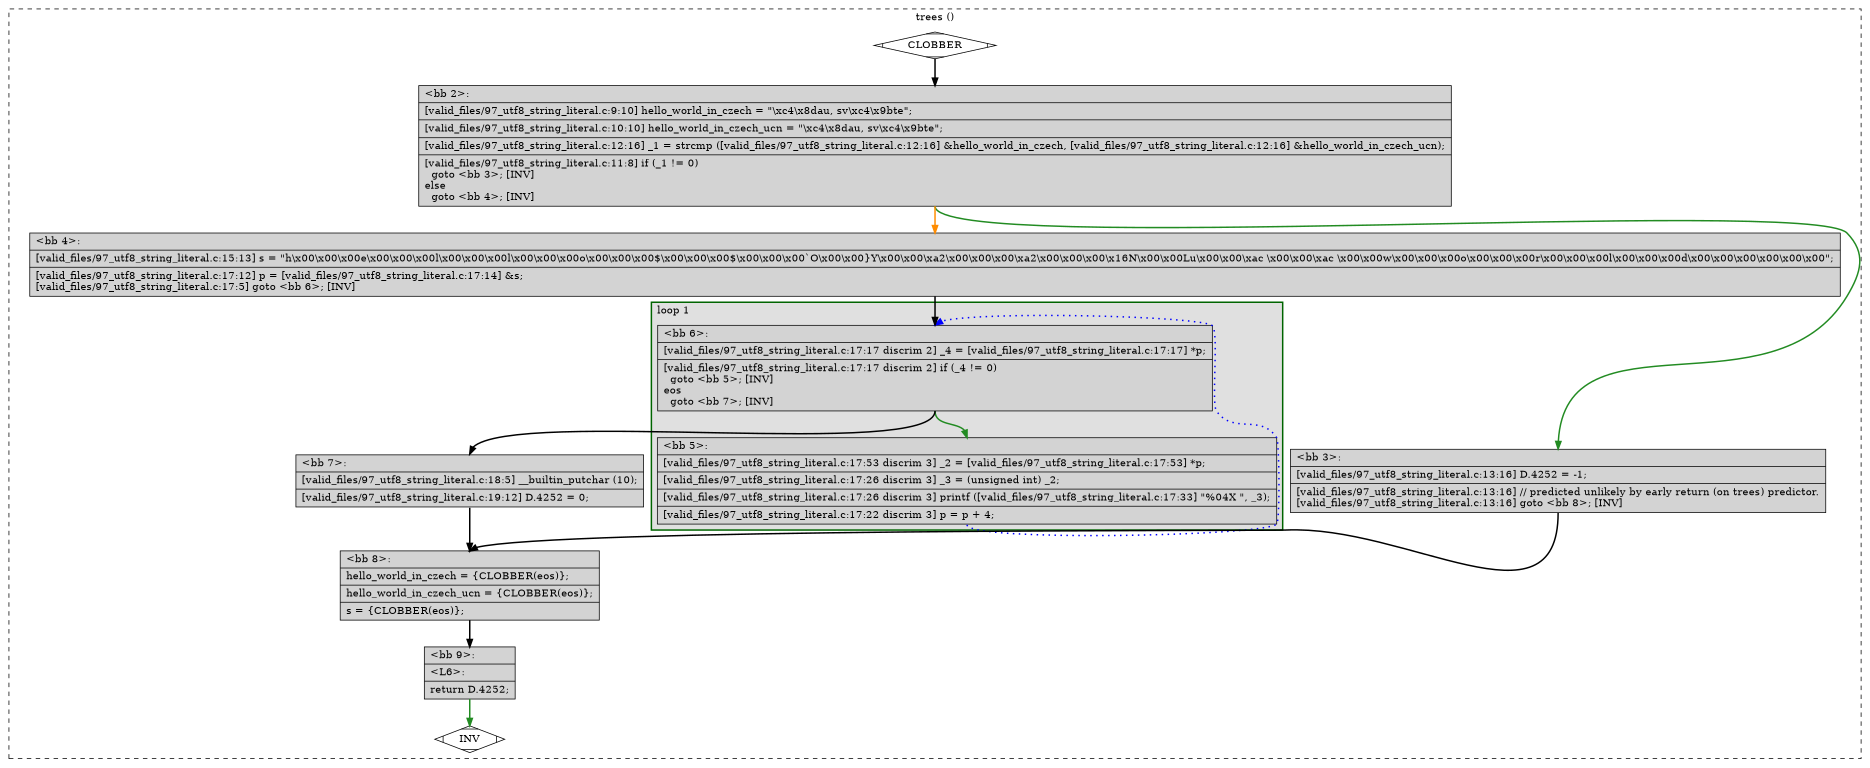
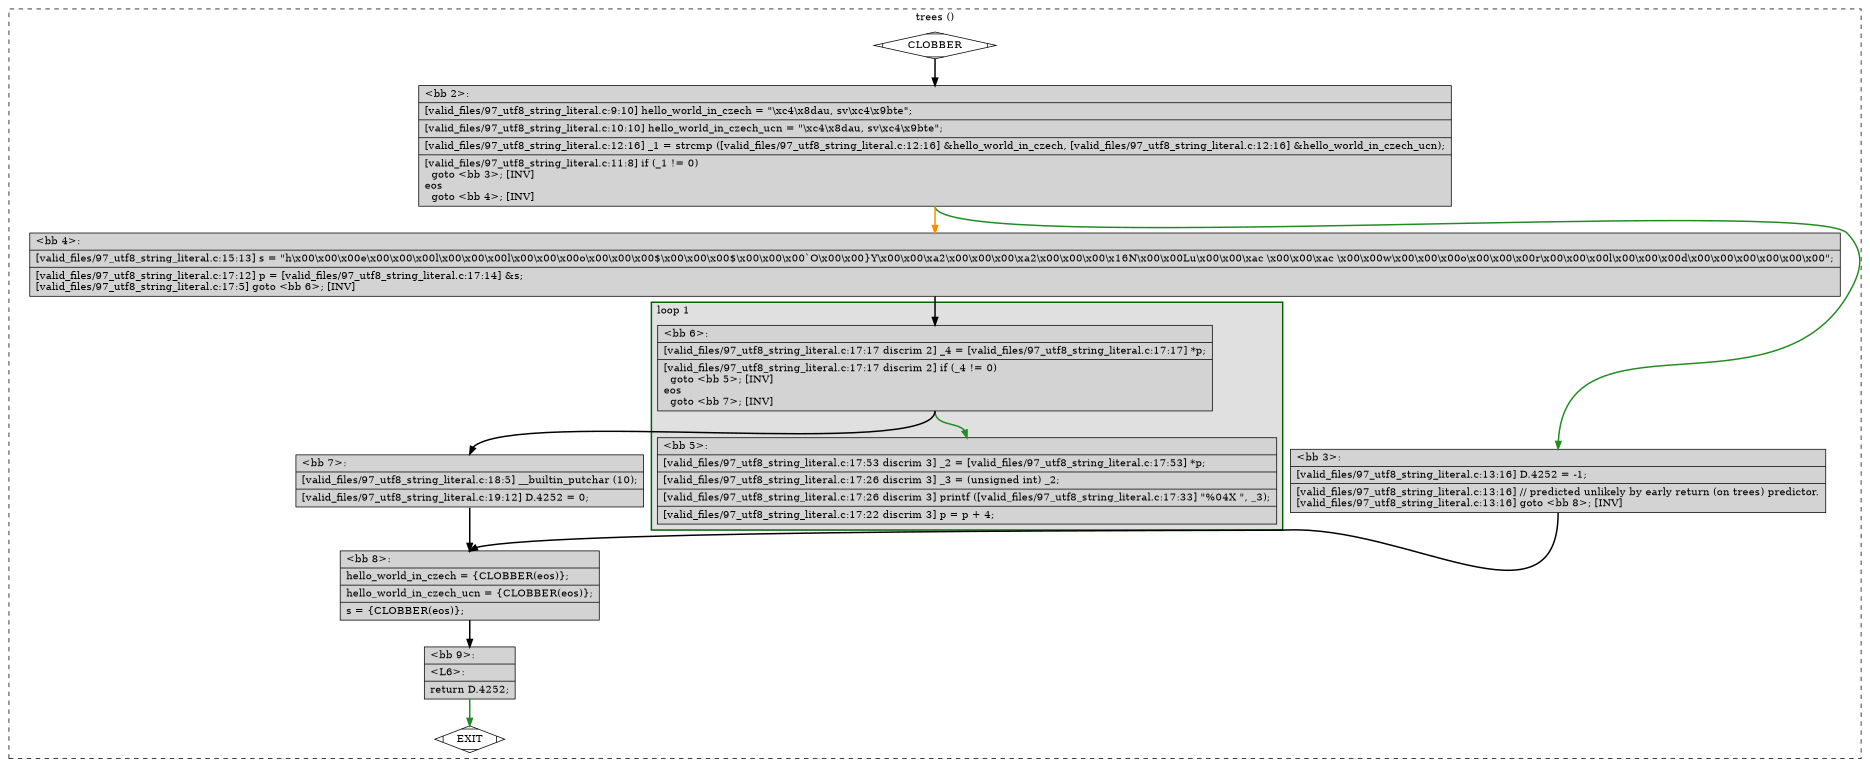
(436, 186) -> (434, 186)
(1266, 428) -> none
(470, 739) -> (470, 739)
